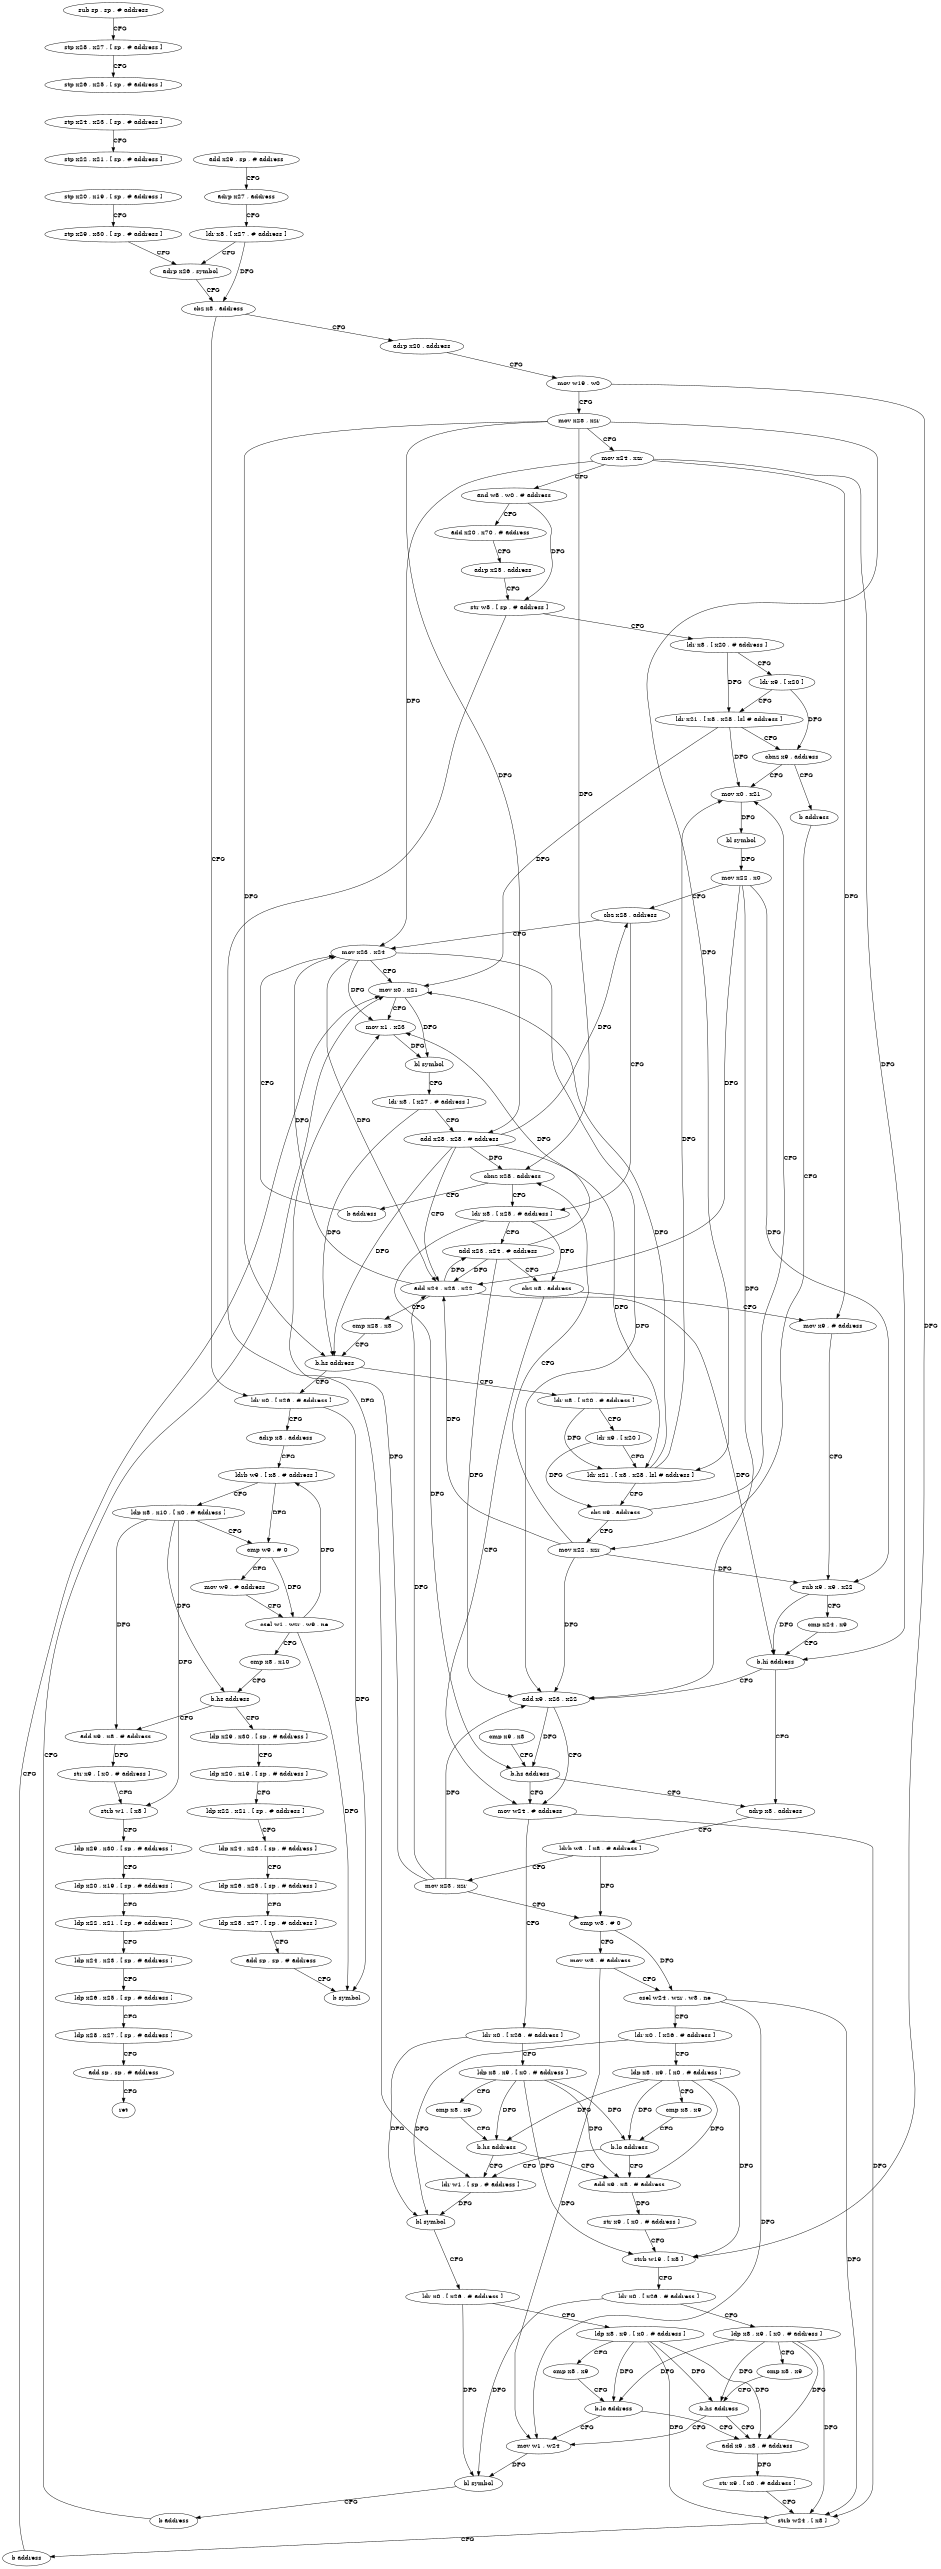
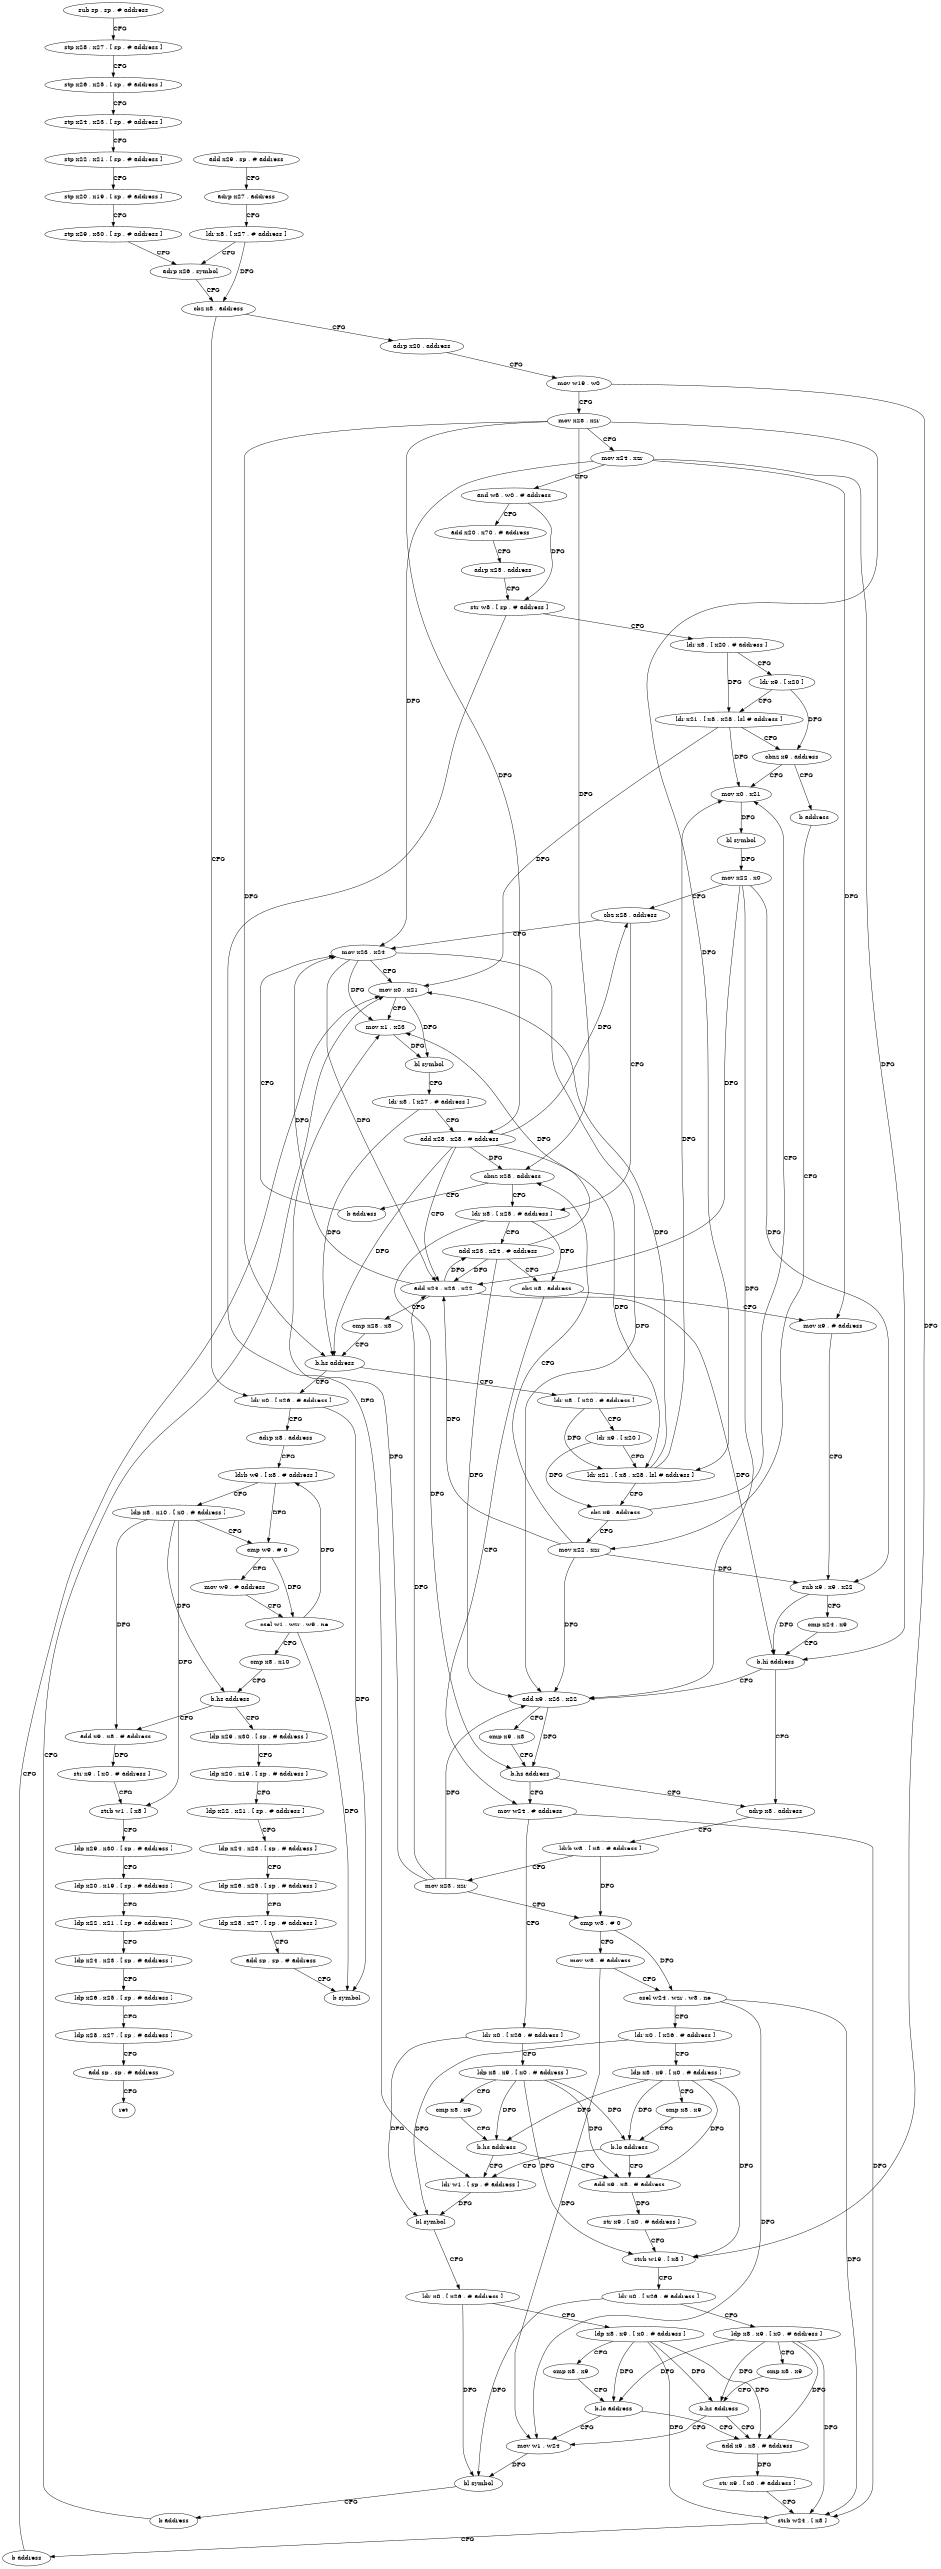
none -> (113, 101)
none -> (113, 176)
(568, 1757) -> (528, 1716)
